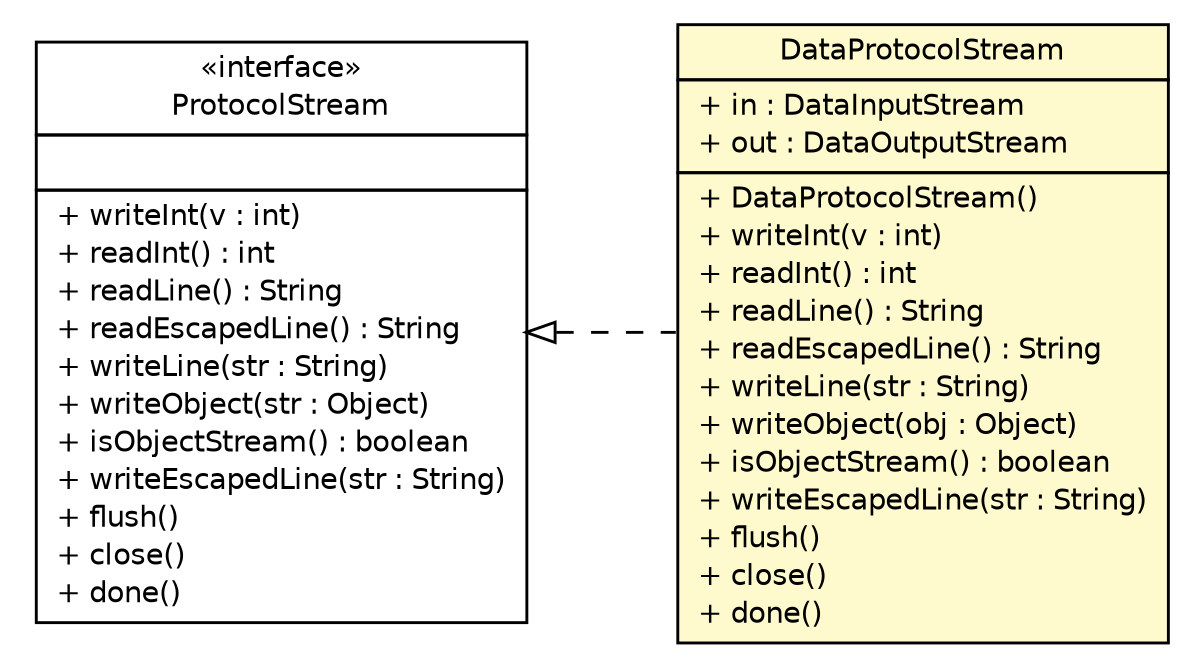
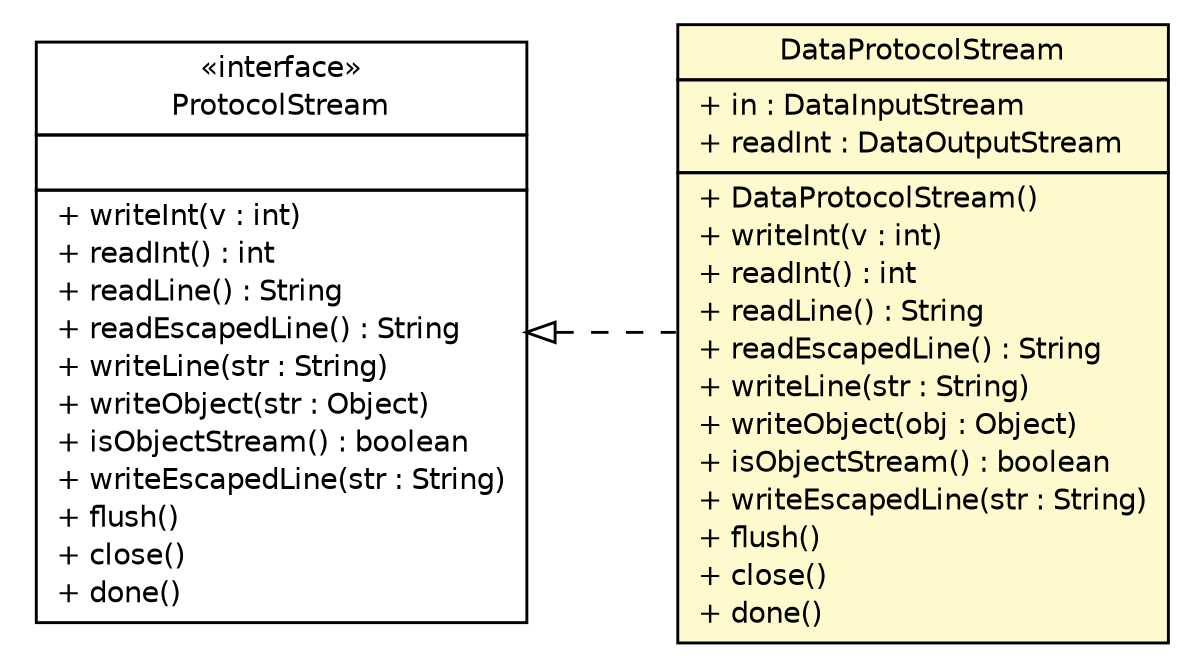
(884, 144) -> (911, 144)
